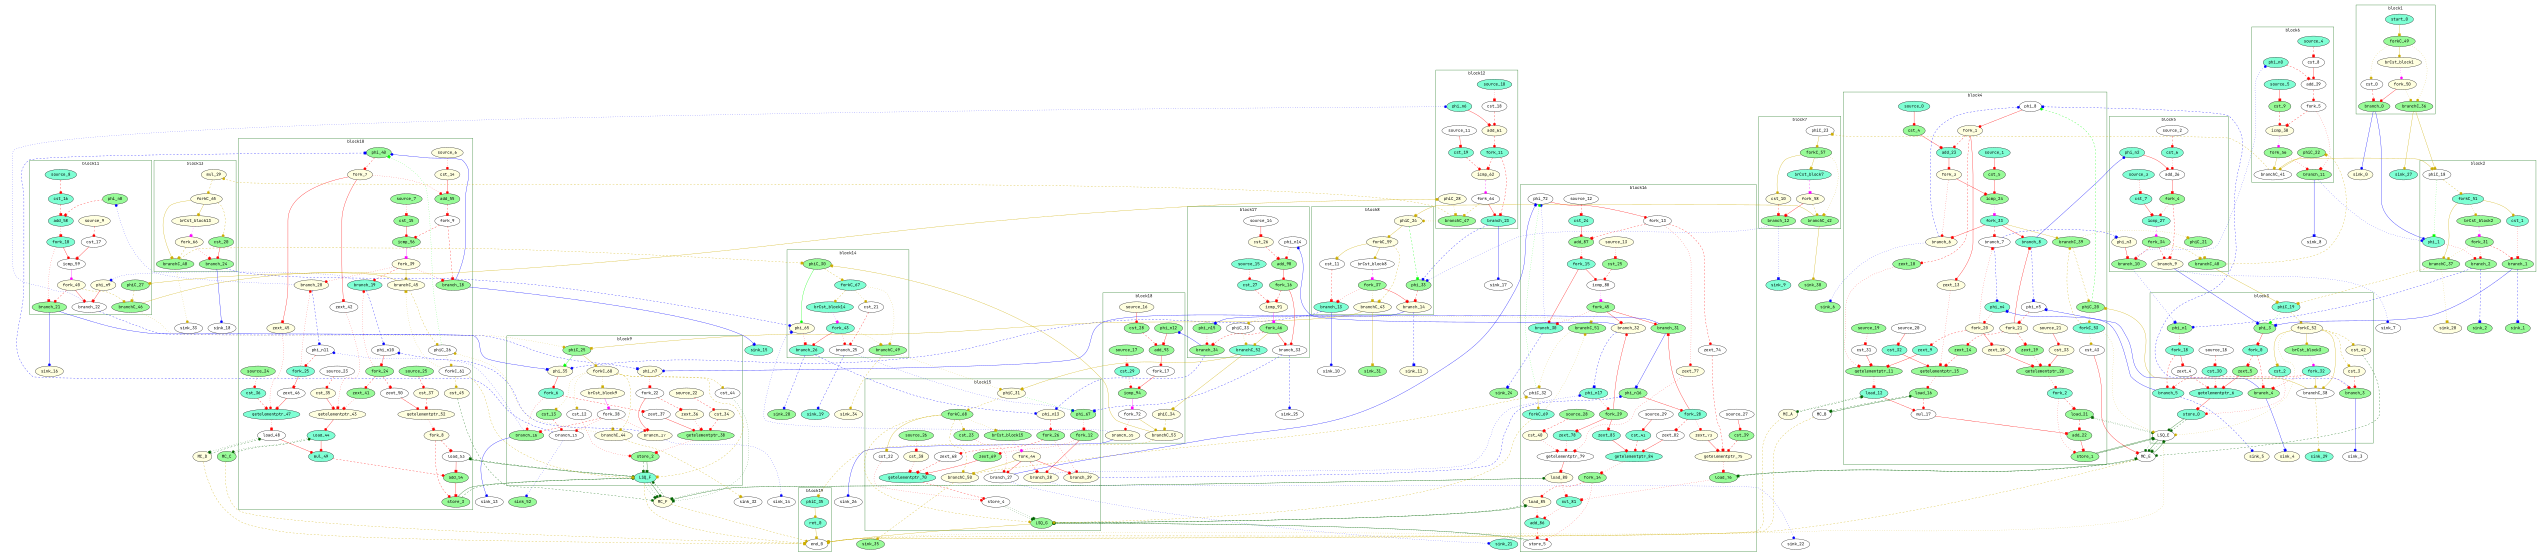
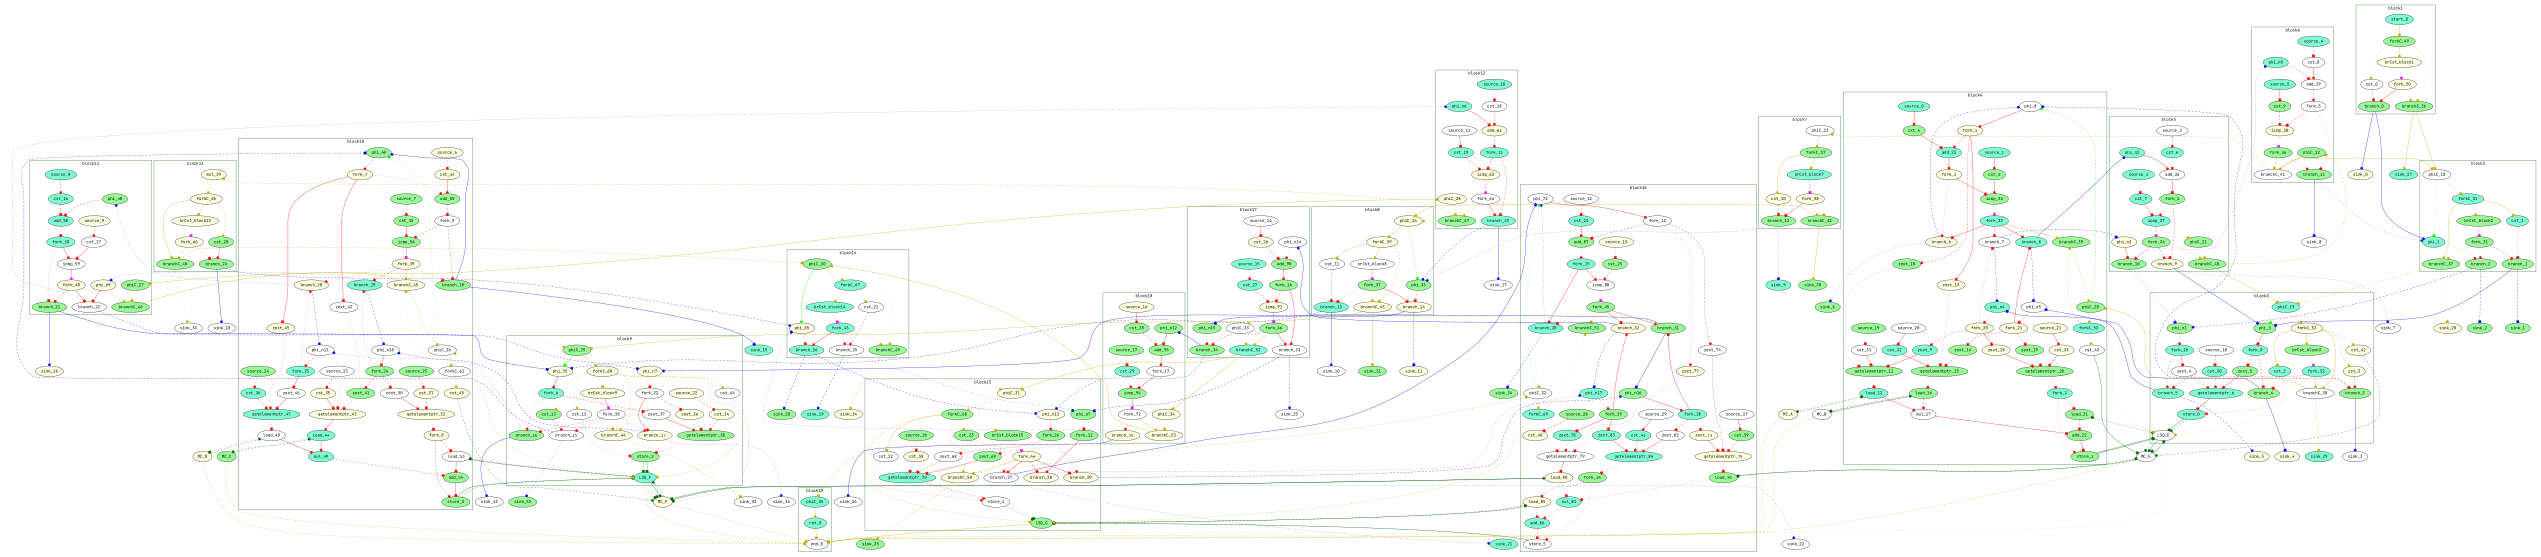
(2102, 411) -> (2102, 411)
(1109, 485) -> (1109, 485)
